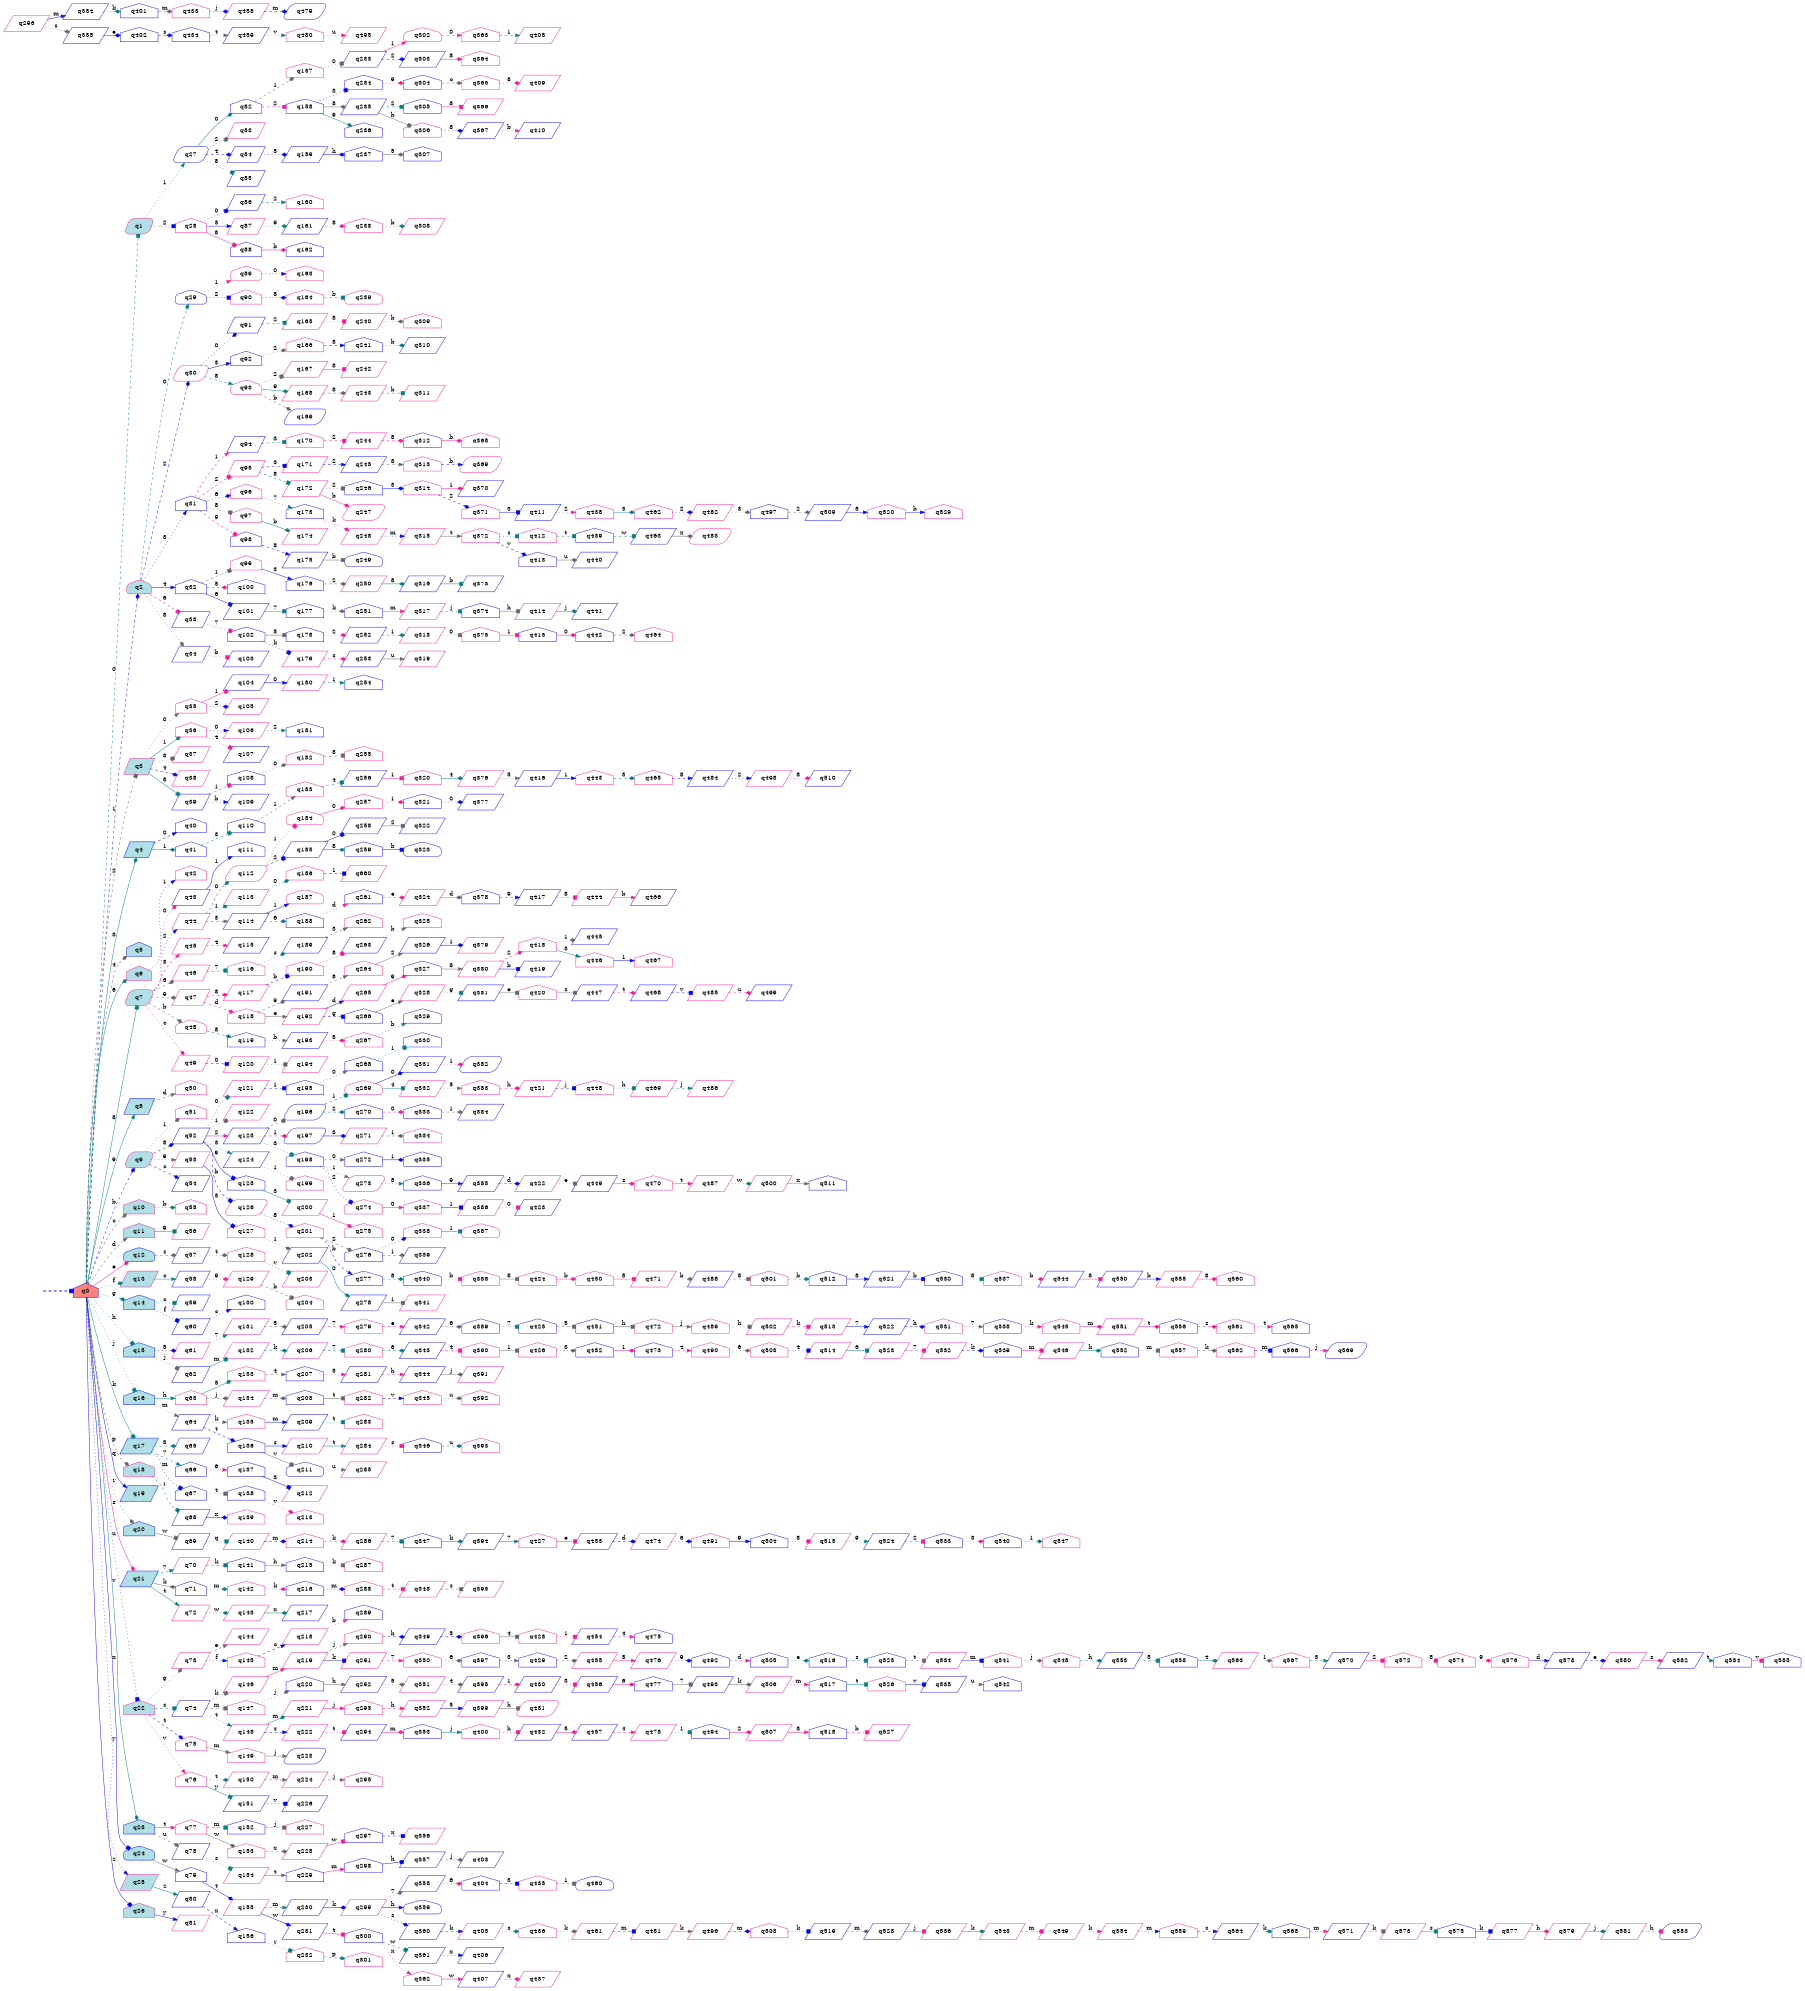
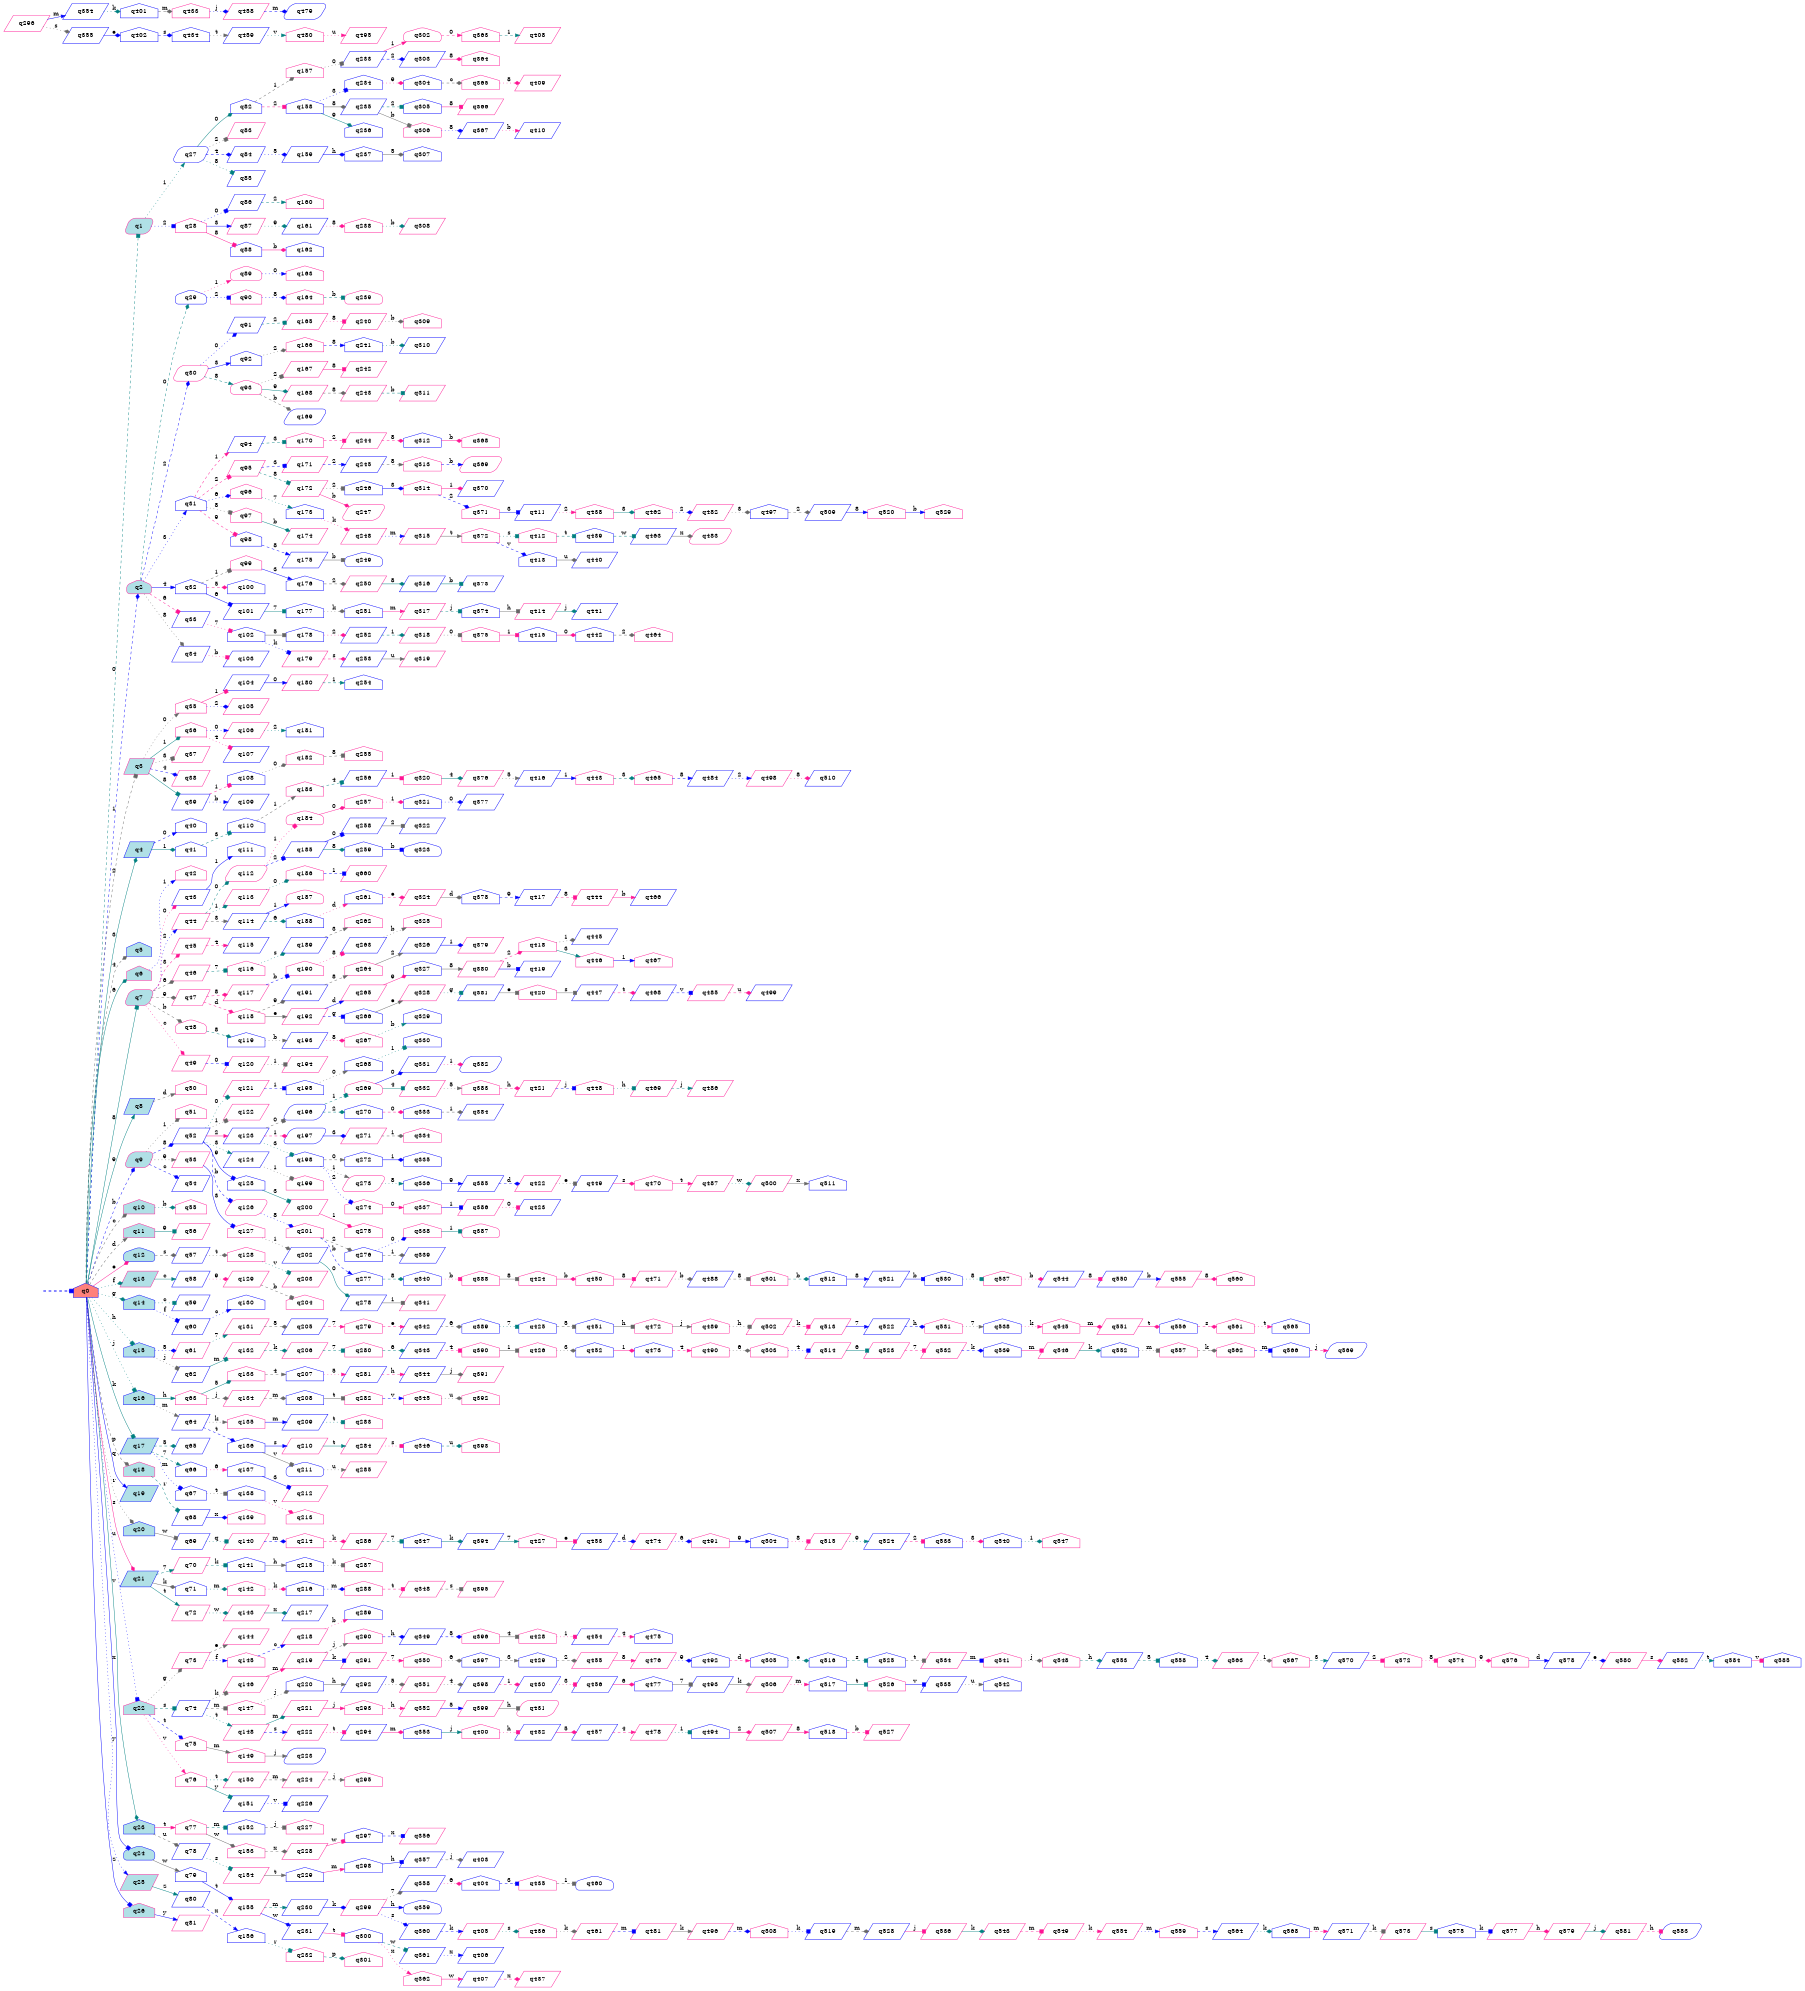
(164, 971) -> (164, 971)
(1205, 1661) -> (1205, 1661)
(1592, 1661) -> (1592, 1661)
